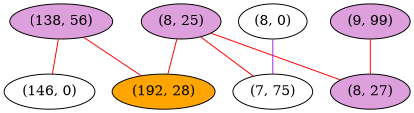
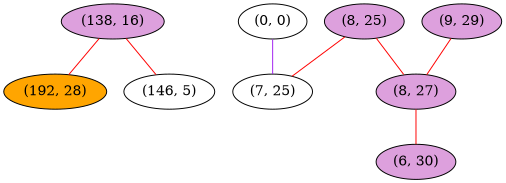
(61, 21) -> (113, 21)
(273, 21) -> (273, 21)
(370, 21) -> (462, 21)
(172, 56) -> none
(50, 92) -> (169, 92)
(273, 92) -> (273, 92)
none -> (416, 162)
